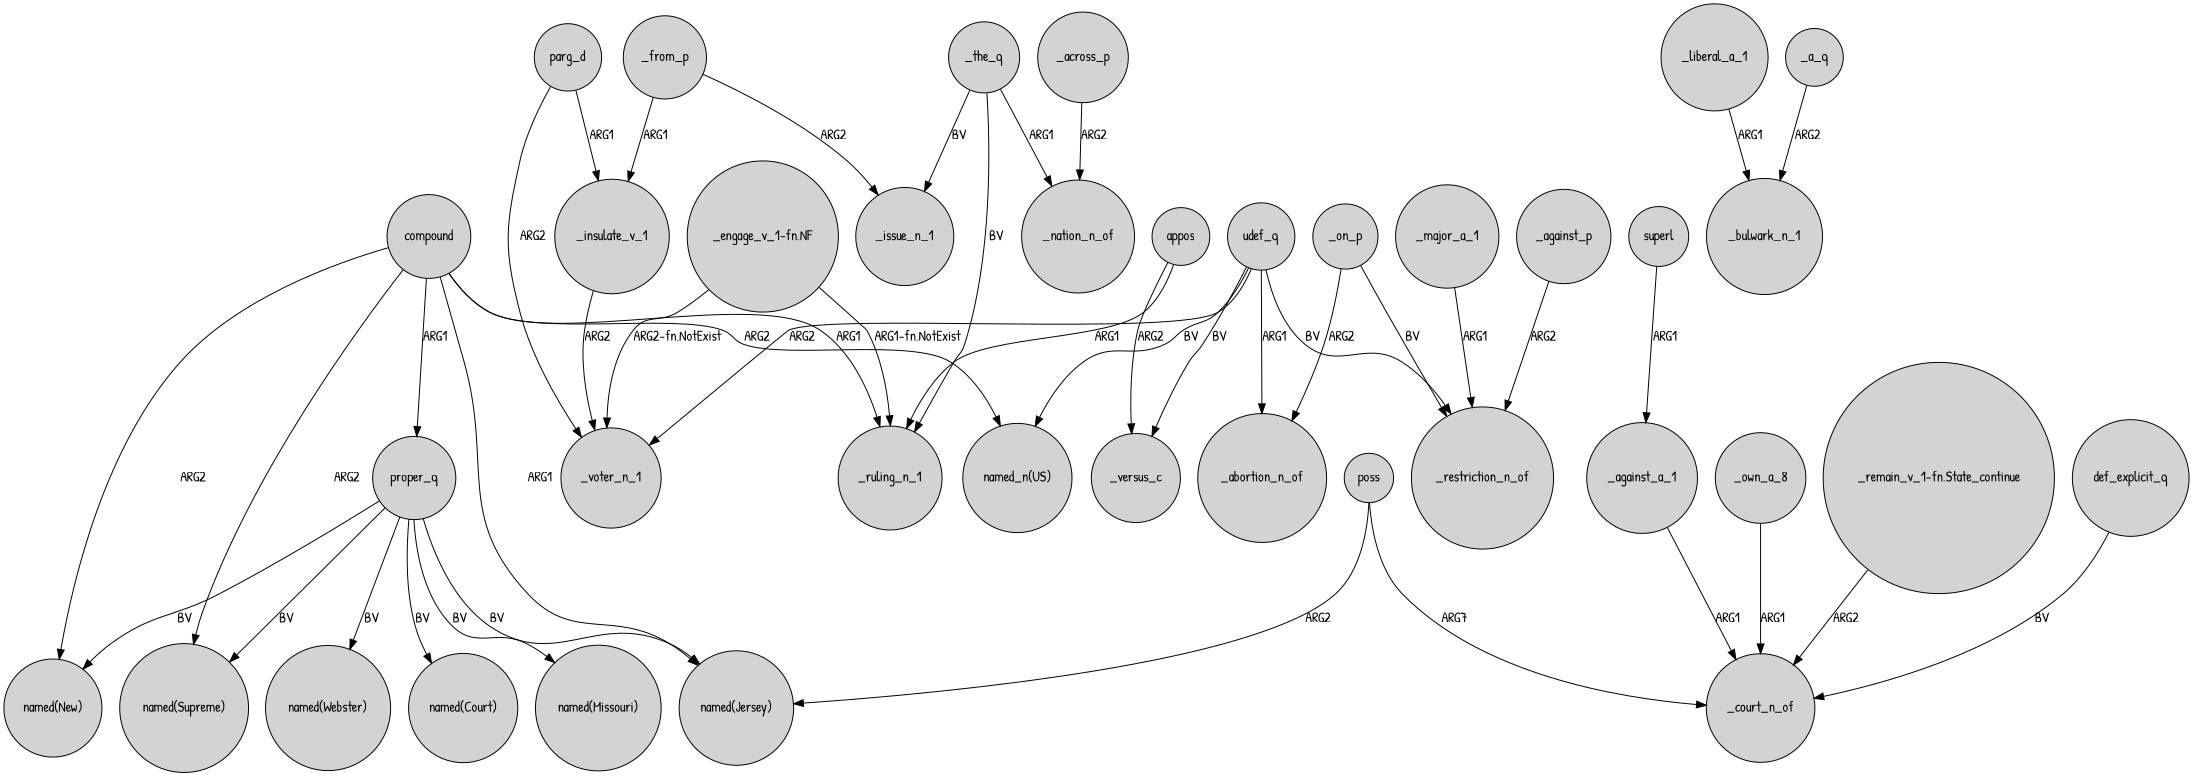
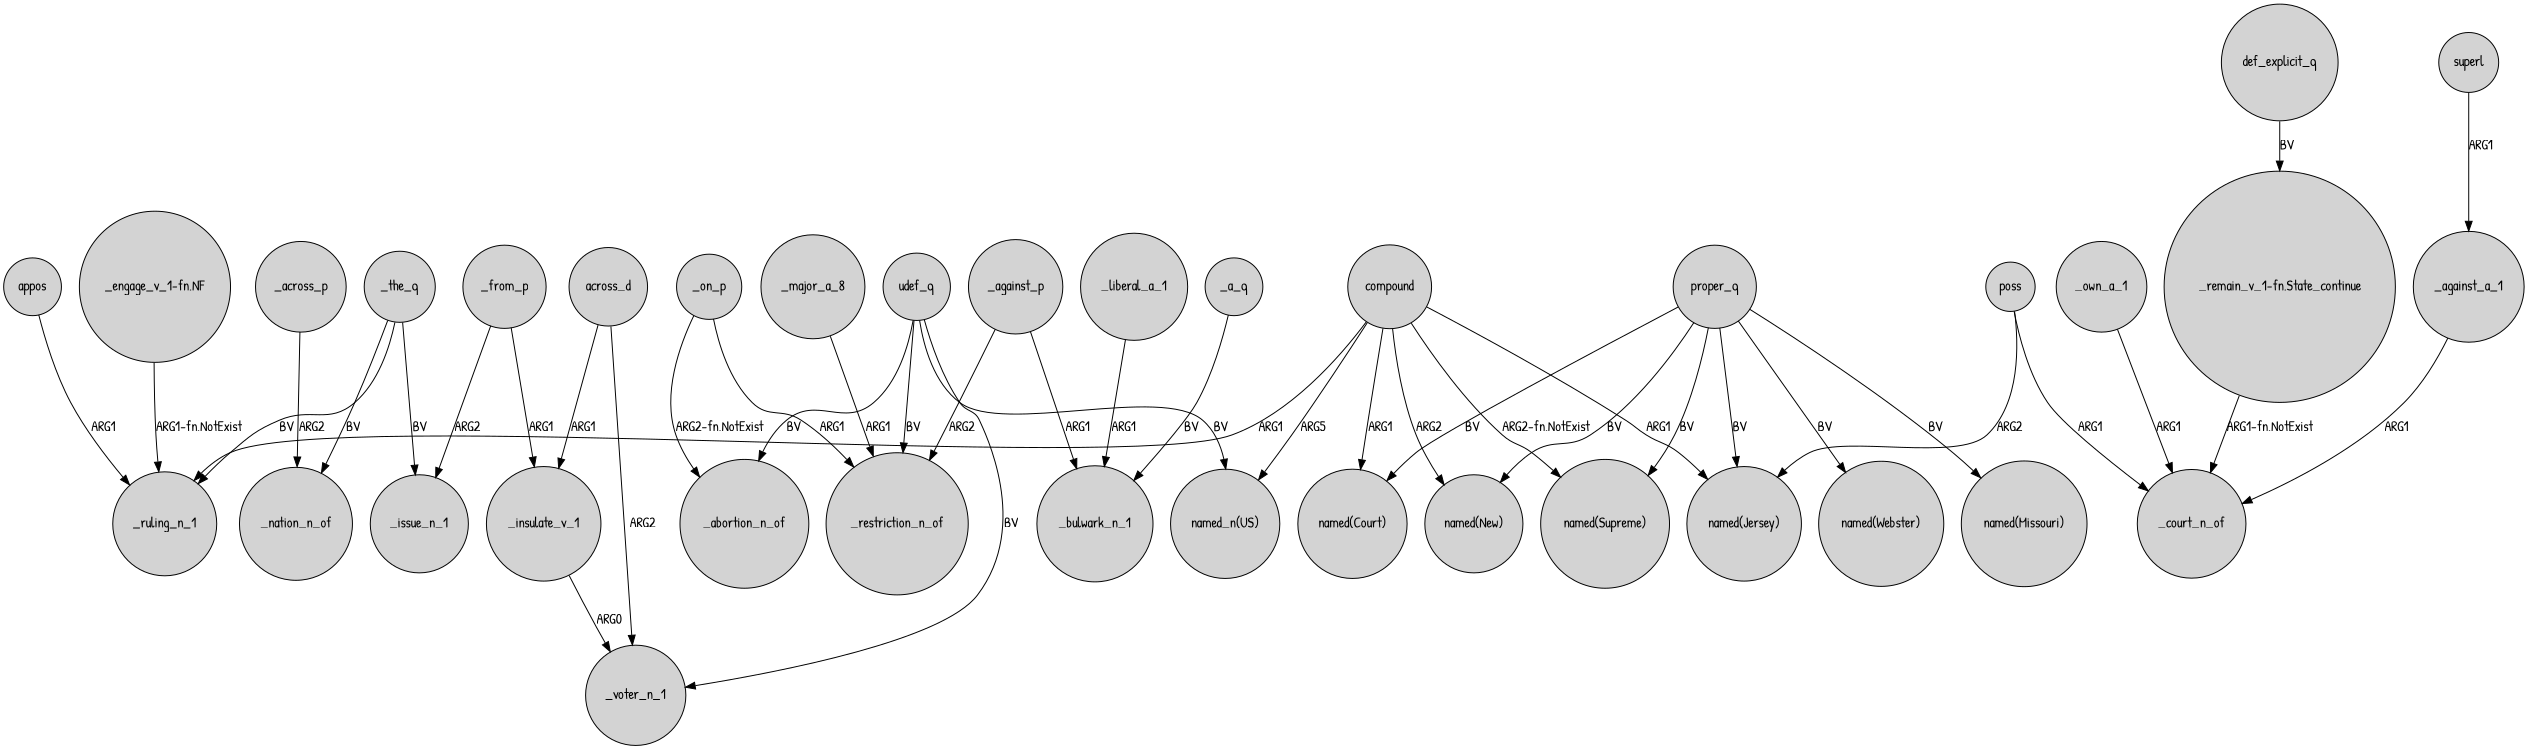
(568, 57) -> (608, 287)
(1041, 136) -> (353, 428)
(1808, 136) -> (1191, 428)
(1447, 236) -> (813, 287)
(632, 332) -> none
(598, 337) -> (609, 620)
(757, 337) -> (1313, 428)
(802, 337) -> (1011, 524)
(1274, 337) -> (794, 428)
(1342, 337) -> (720, 428)
(1412, 337) -> (832, 428)
(422, 353) -> (1372, 394)
none -> (1052, 396)
(347, 478) -> (1546, 428)
(1136, 478) -> none
(1761, 478) -> (2101, 287)
(1455, 619) -> (2090, 428)
(1846, 619) -> (2270, 428)
(1985, 643) -> (2280, 141)
